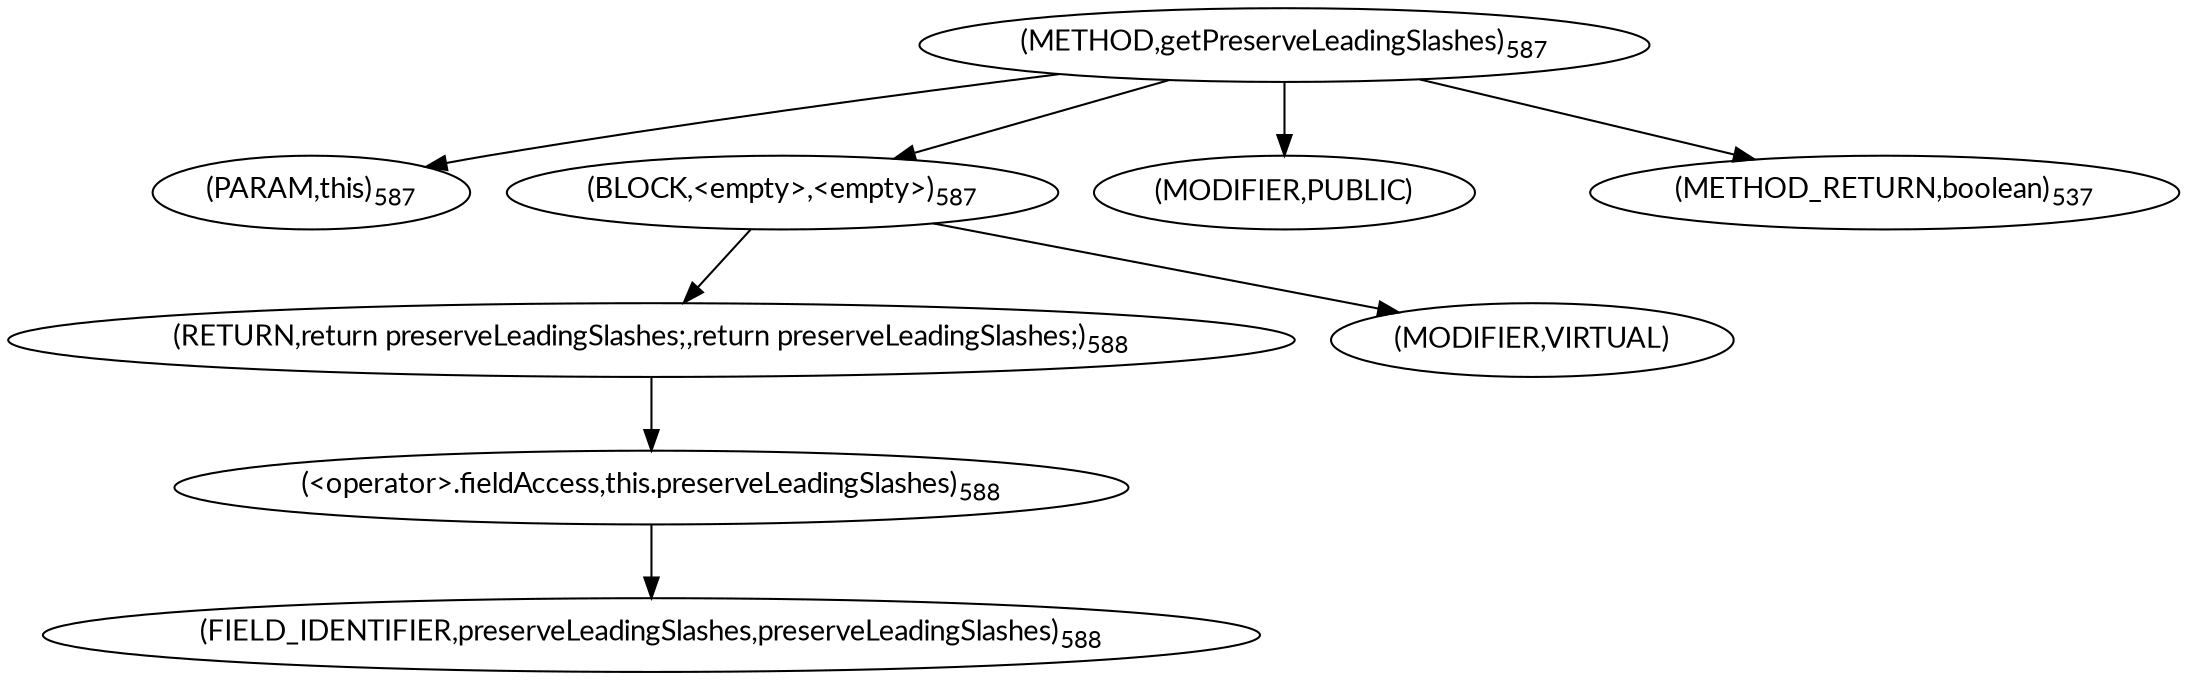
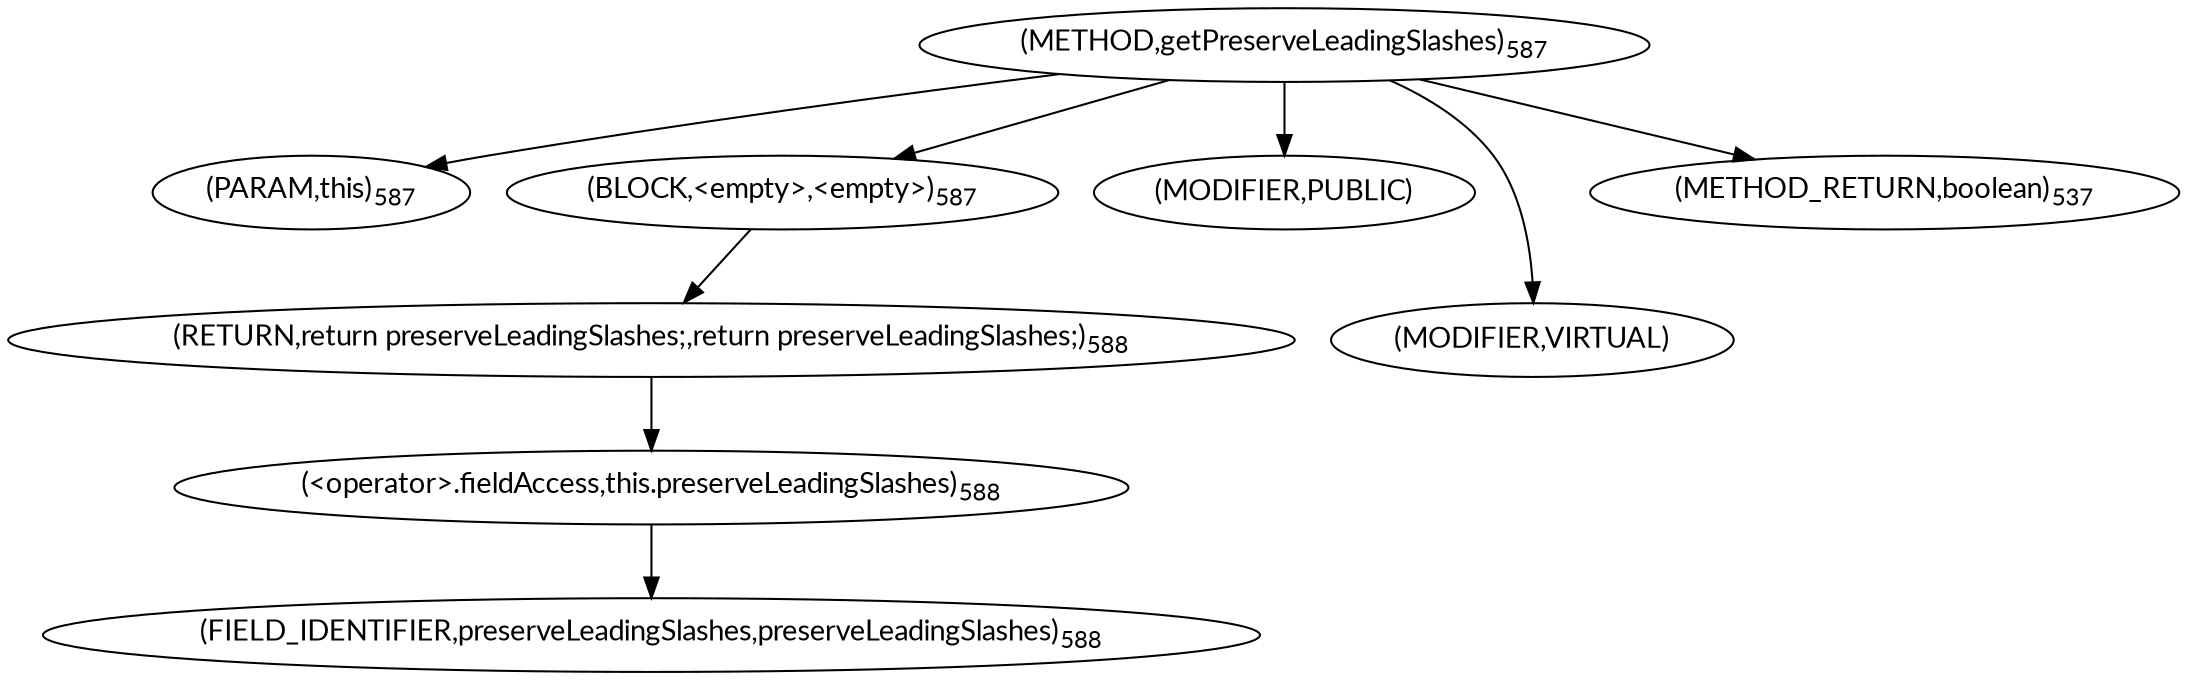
(1156, 266) -> (1495, 158)
